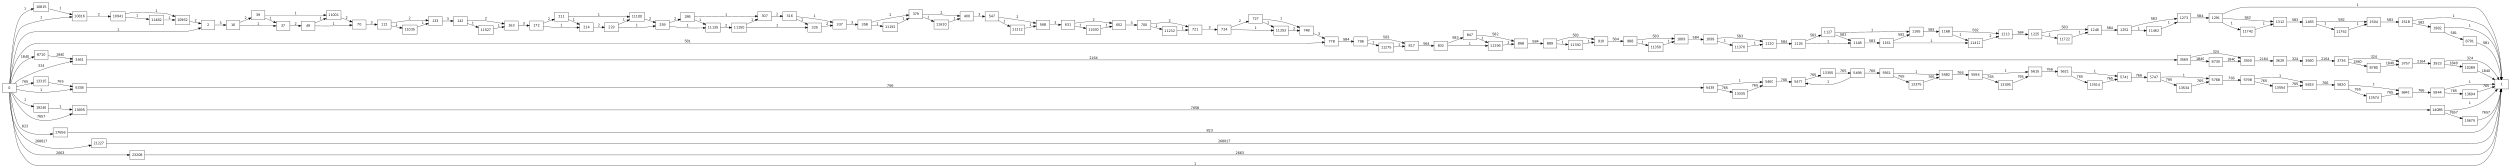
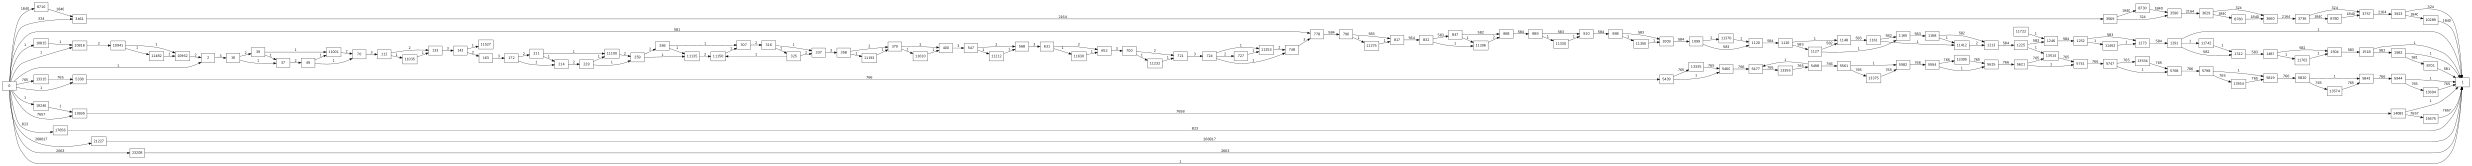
none -> (2239, 19)
(1280, 21) -> (1250, 63)
(498, 28) -> none
(776, 28) -> (757, 56)
(2048, 37) -> (2035, 50)
